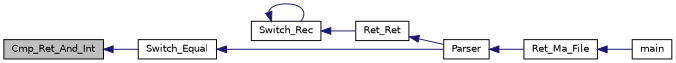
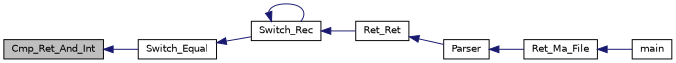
(335, 49) -> (239, 39)
